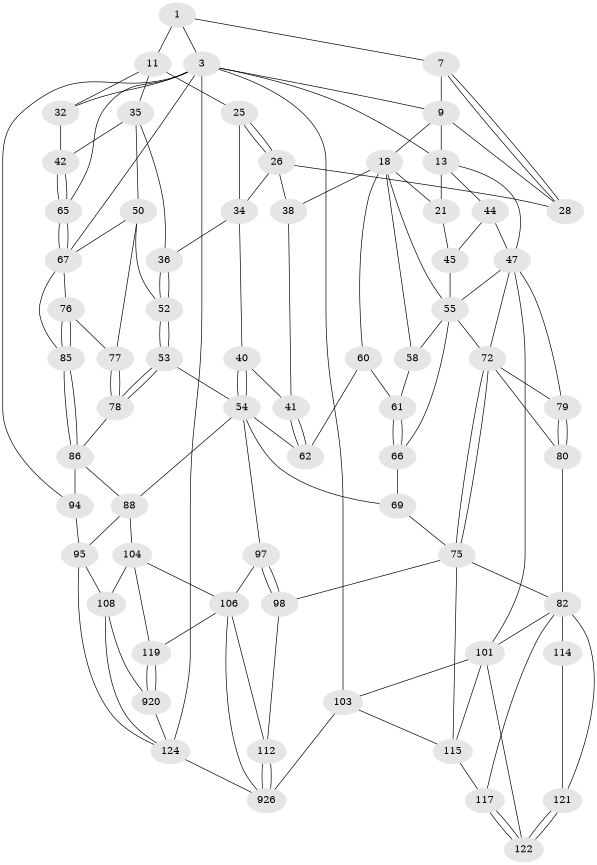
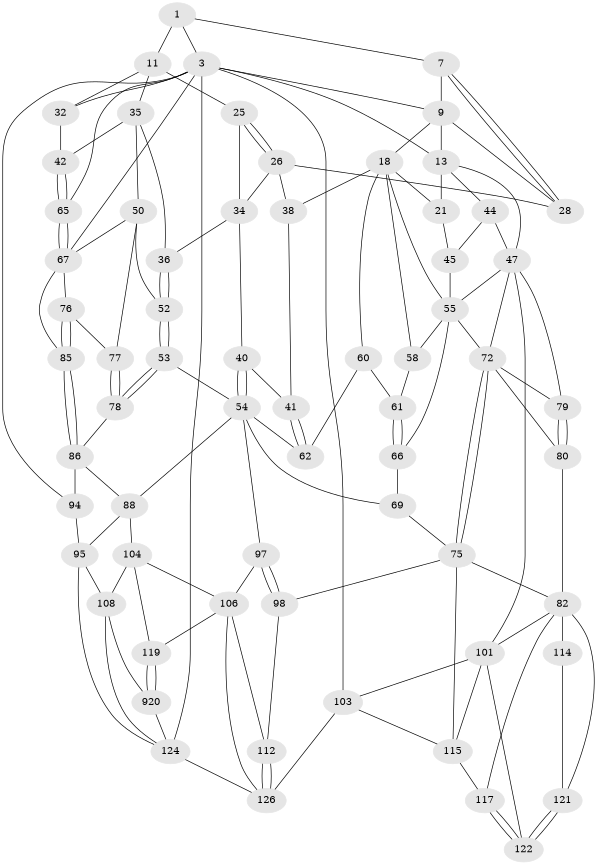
(267, 801) -> (267, 801)
